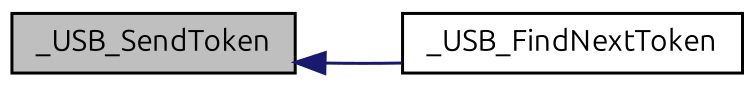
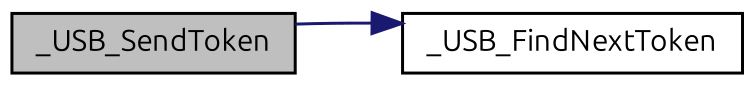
(364, 63) -> (333, 23)
